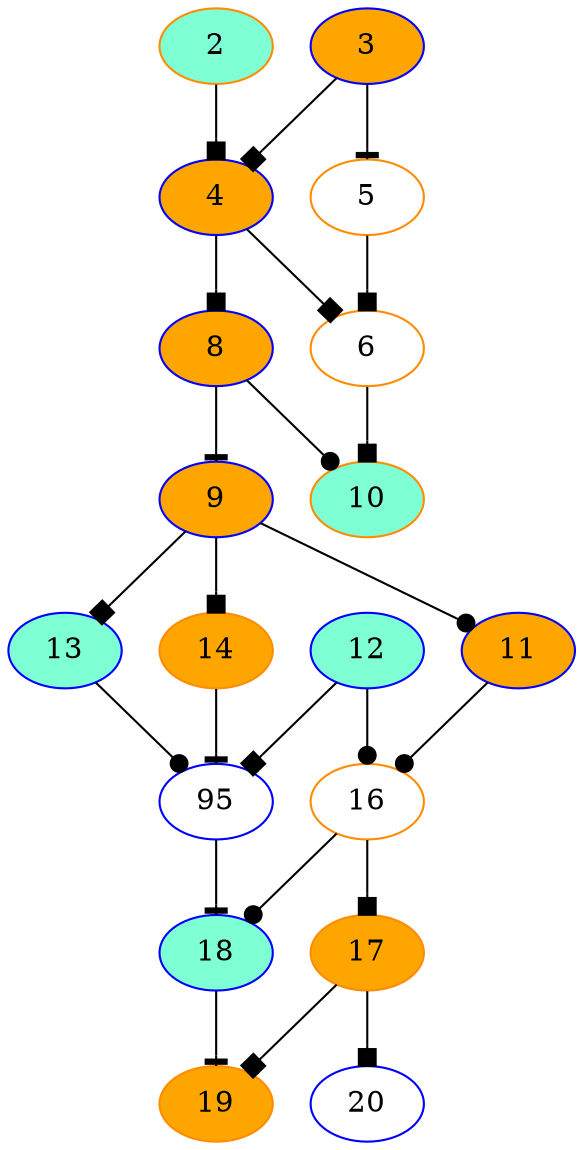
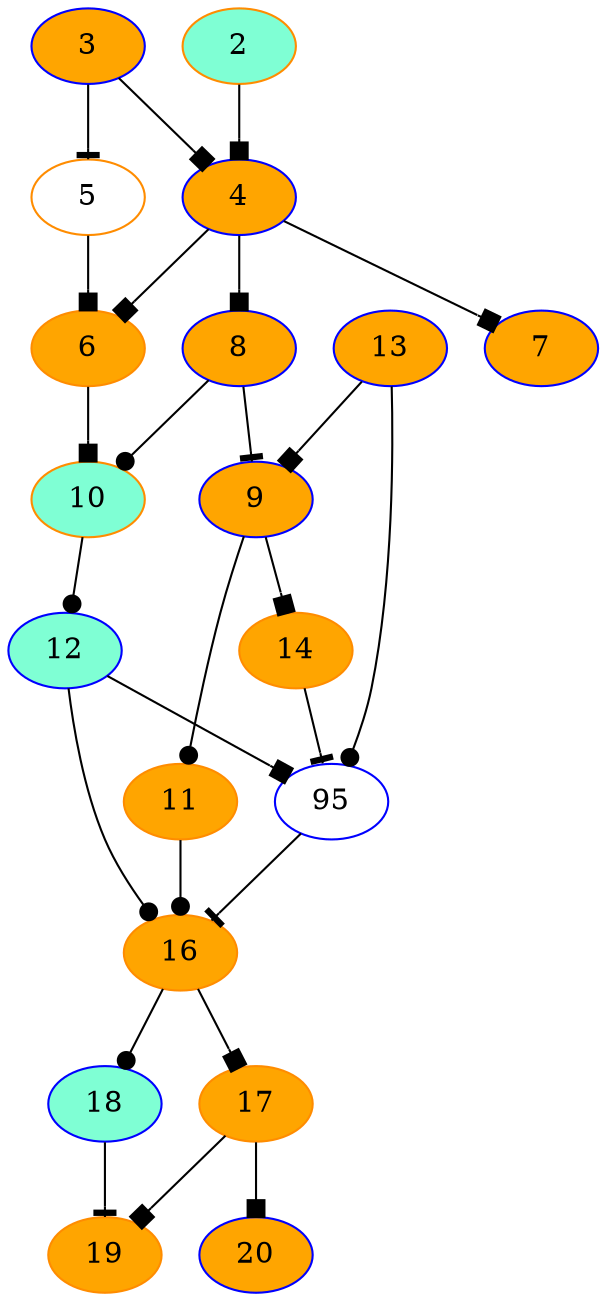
(367, 348) -> (88, 348)
none -> (541, 348)
none -> (78, 566)
(148, 567) -> (330, 416)
(65, 651) -> (390, 348)
(518, 651) -> (180, 802)
(367, 802) -> (180, 953)
(216, 872) -> (260, 873)
(367, 1104) -> (256, 1255)
